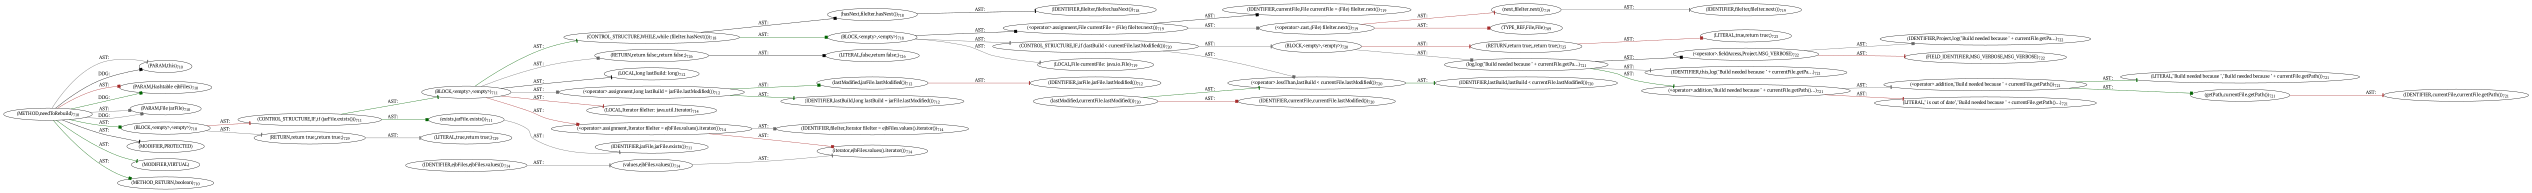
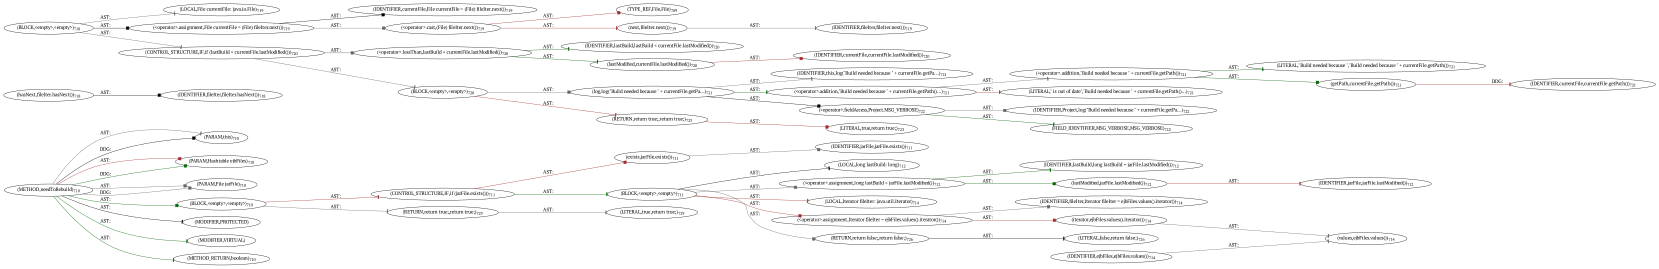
(976, 12) -> (125, 95)
(652, 37) -> none
(765, 56) -> (996, 239)
(1861, 56) -> (989, 119)
(1201, 93) -> (554, 59)
(2372, 93) -> (1498, 82)
(403, 120) -> (549, 176)
(557, 148) -> (753, 153)
(87, 154) -> (105, 243)
(762, 161) -> (1243, 230)
